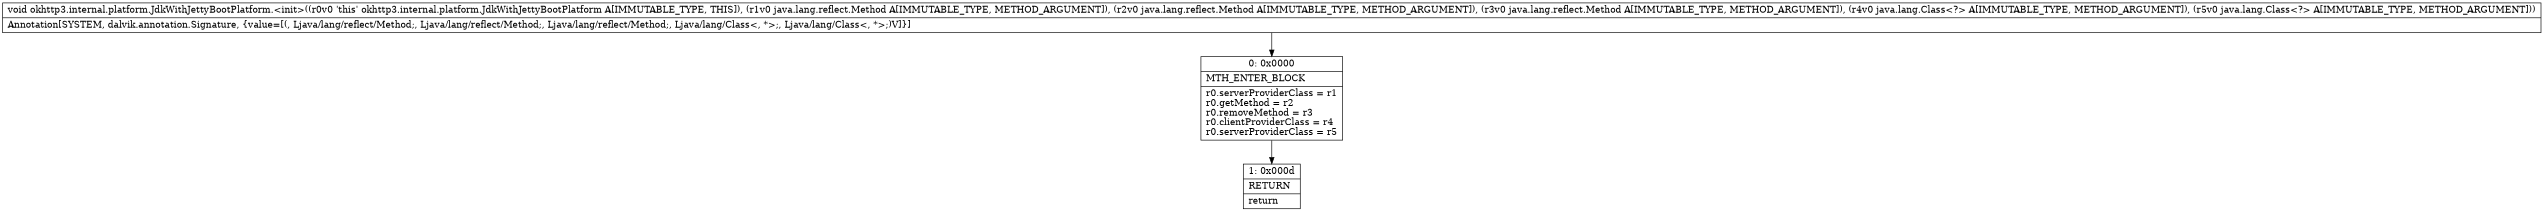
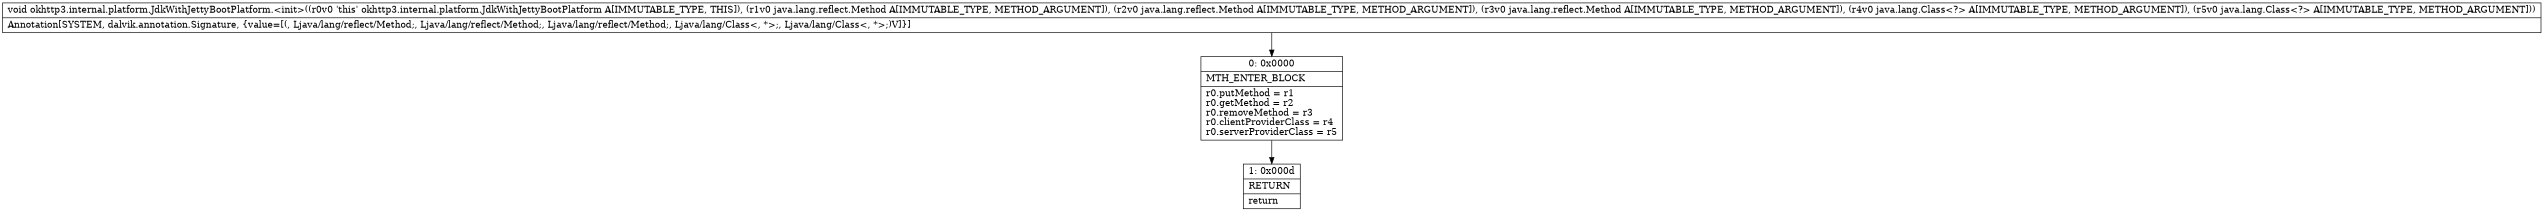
(1272, 94) -> (1250, 94)
